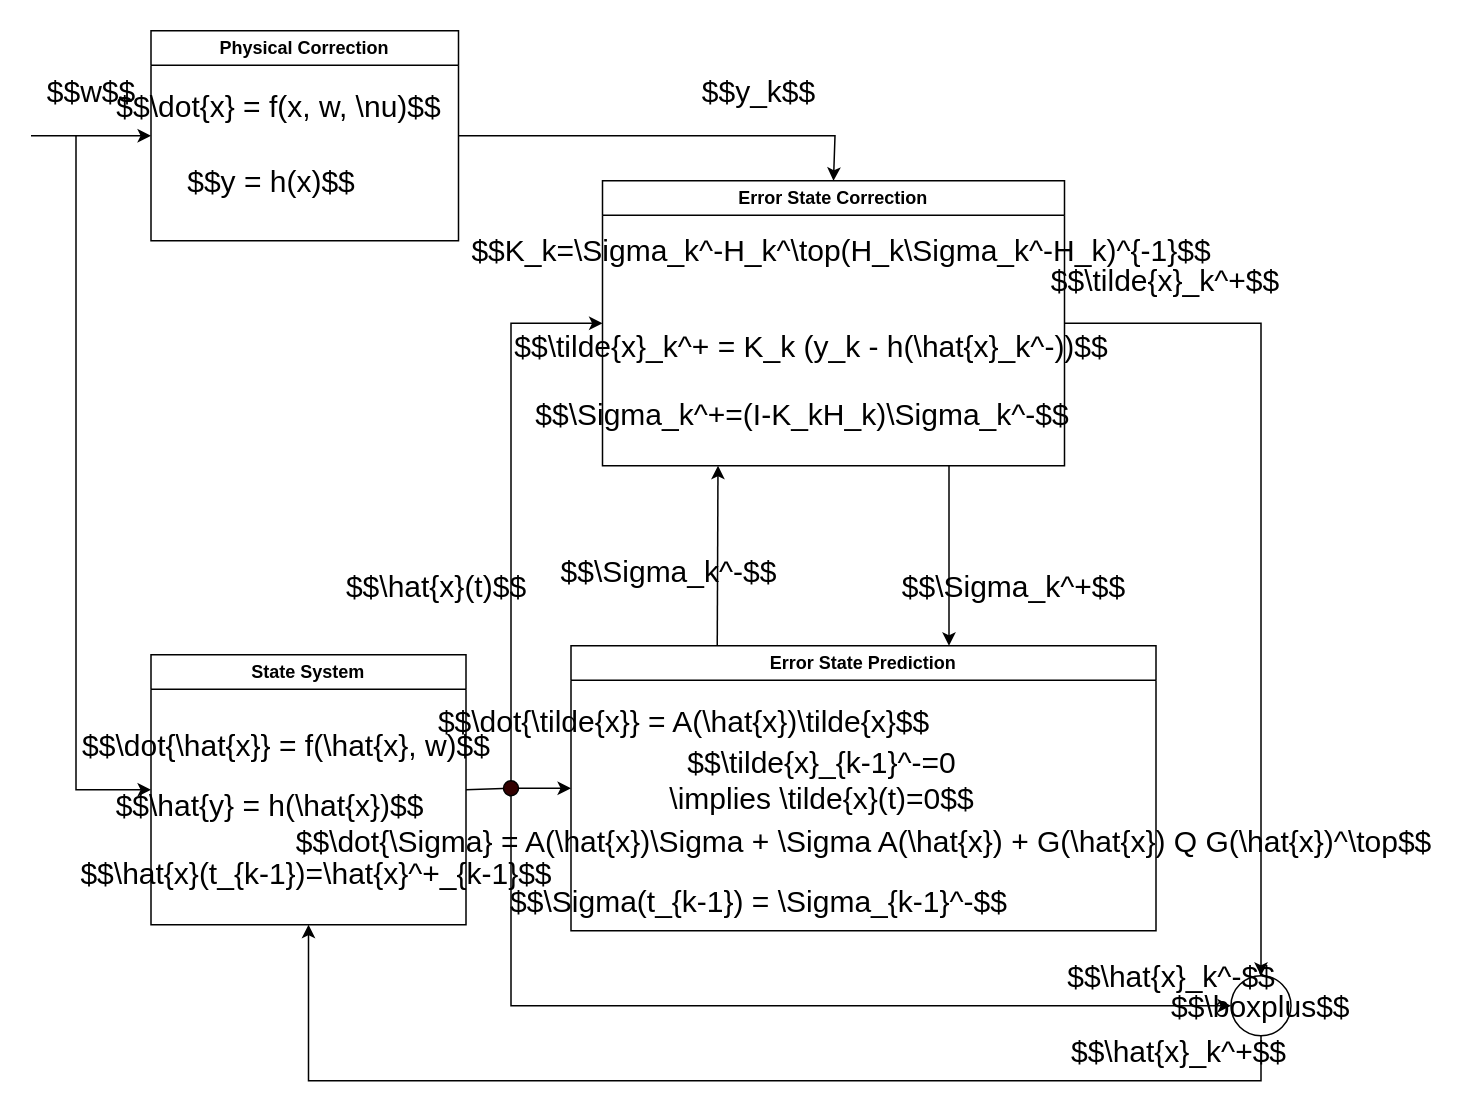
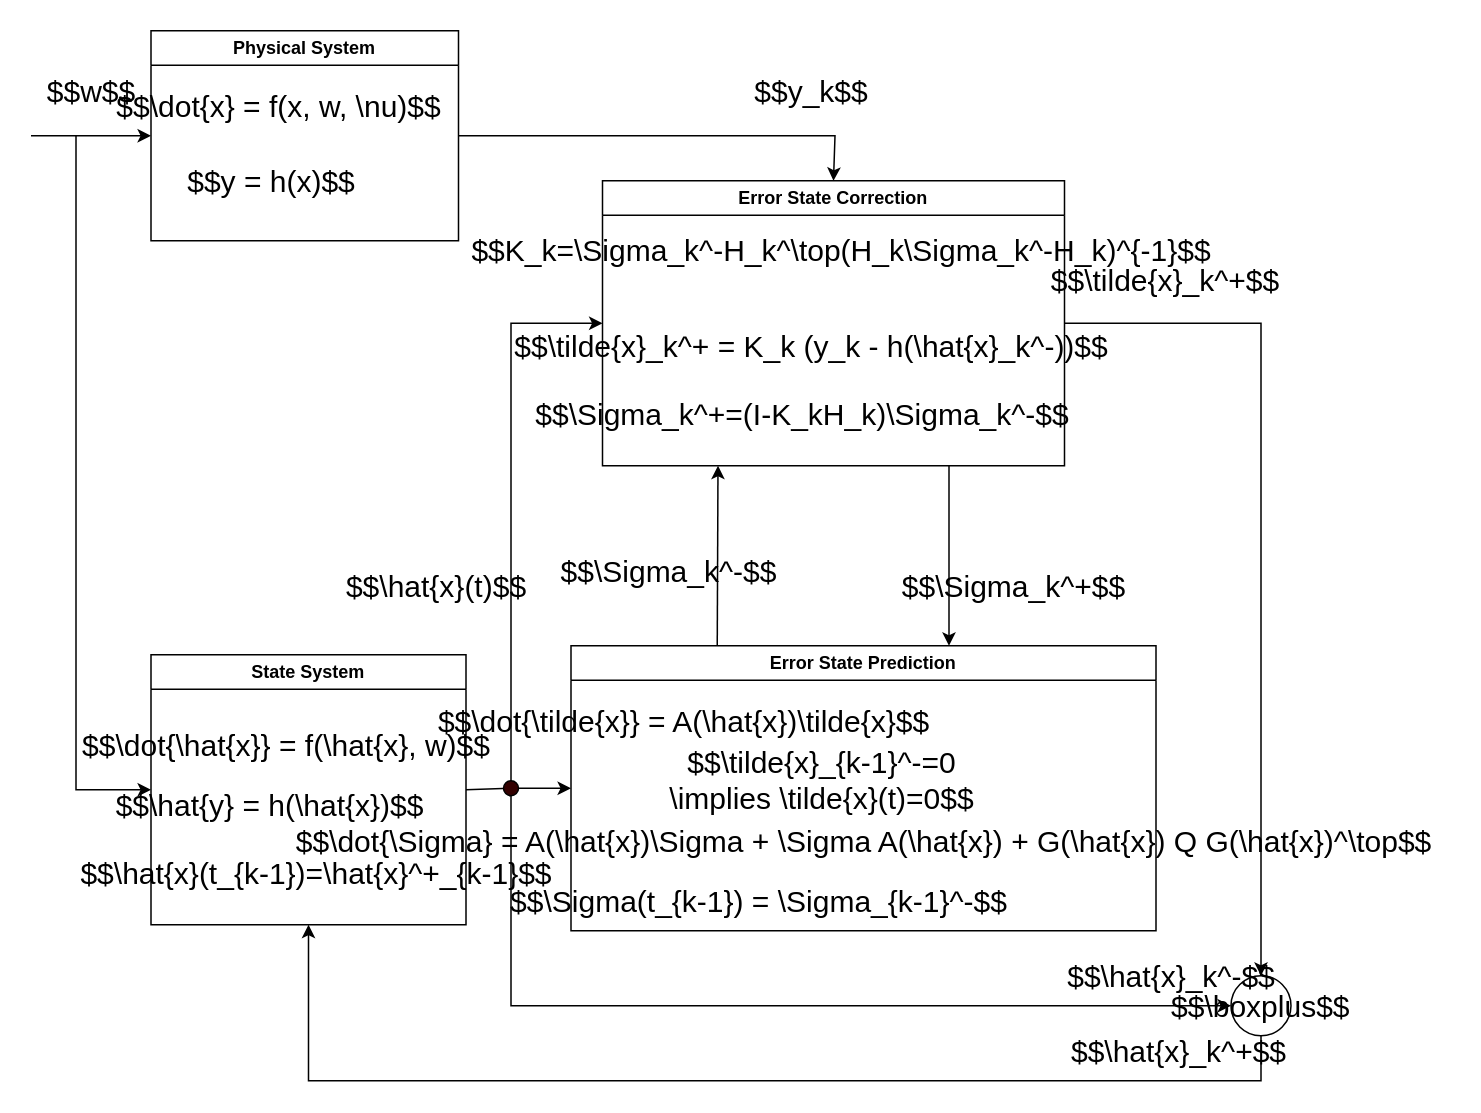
(305, 49) -> (305, 49)
(758, 91) -> (811, 91)
